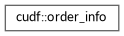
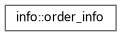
(62, 18) -> (61, 18)
